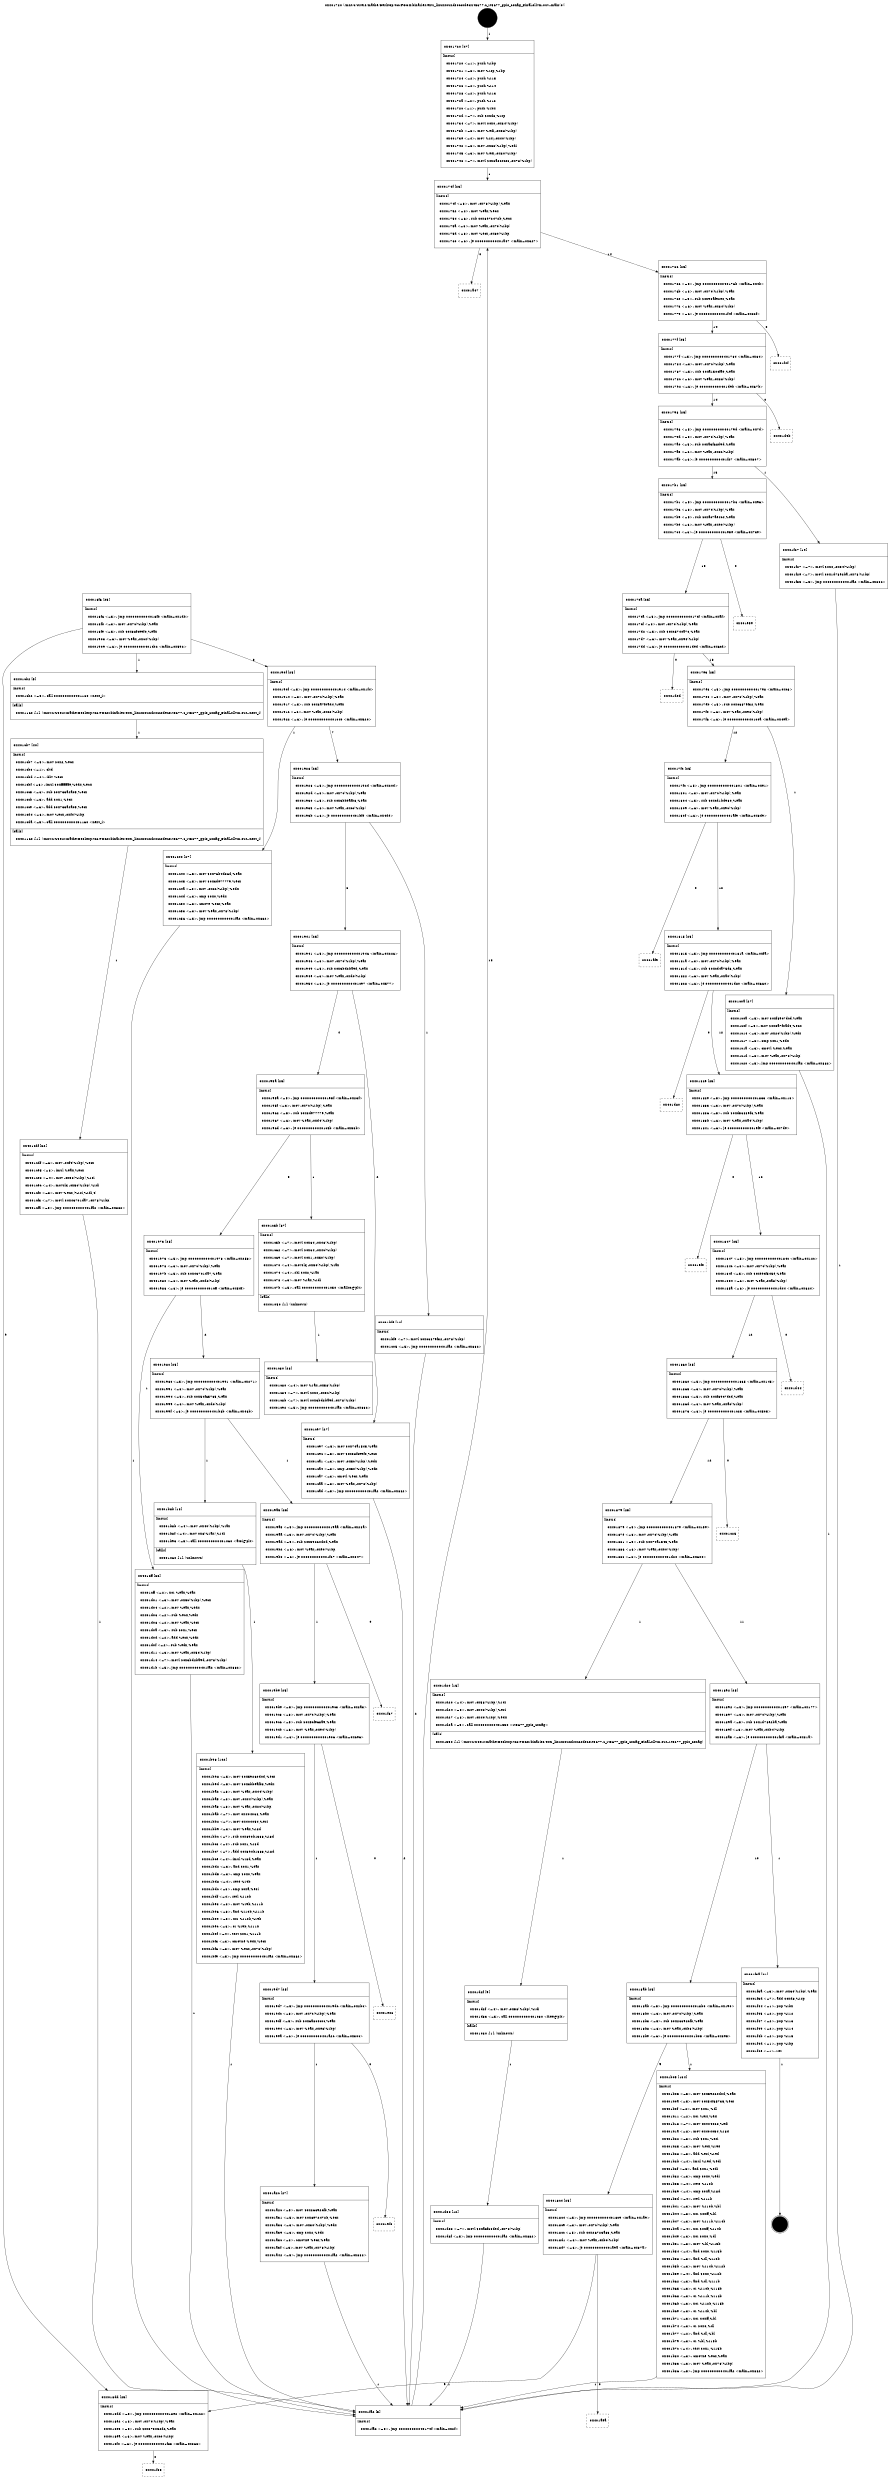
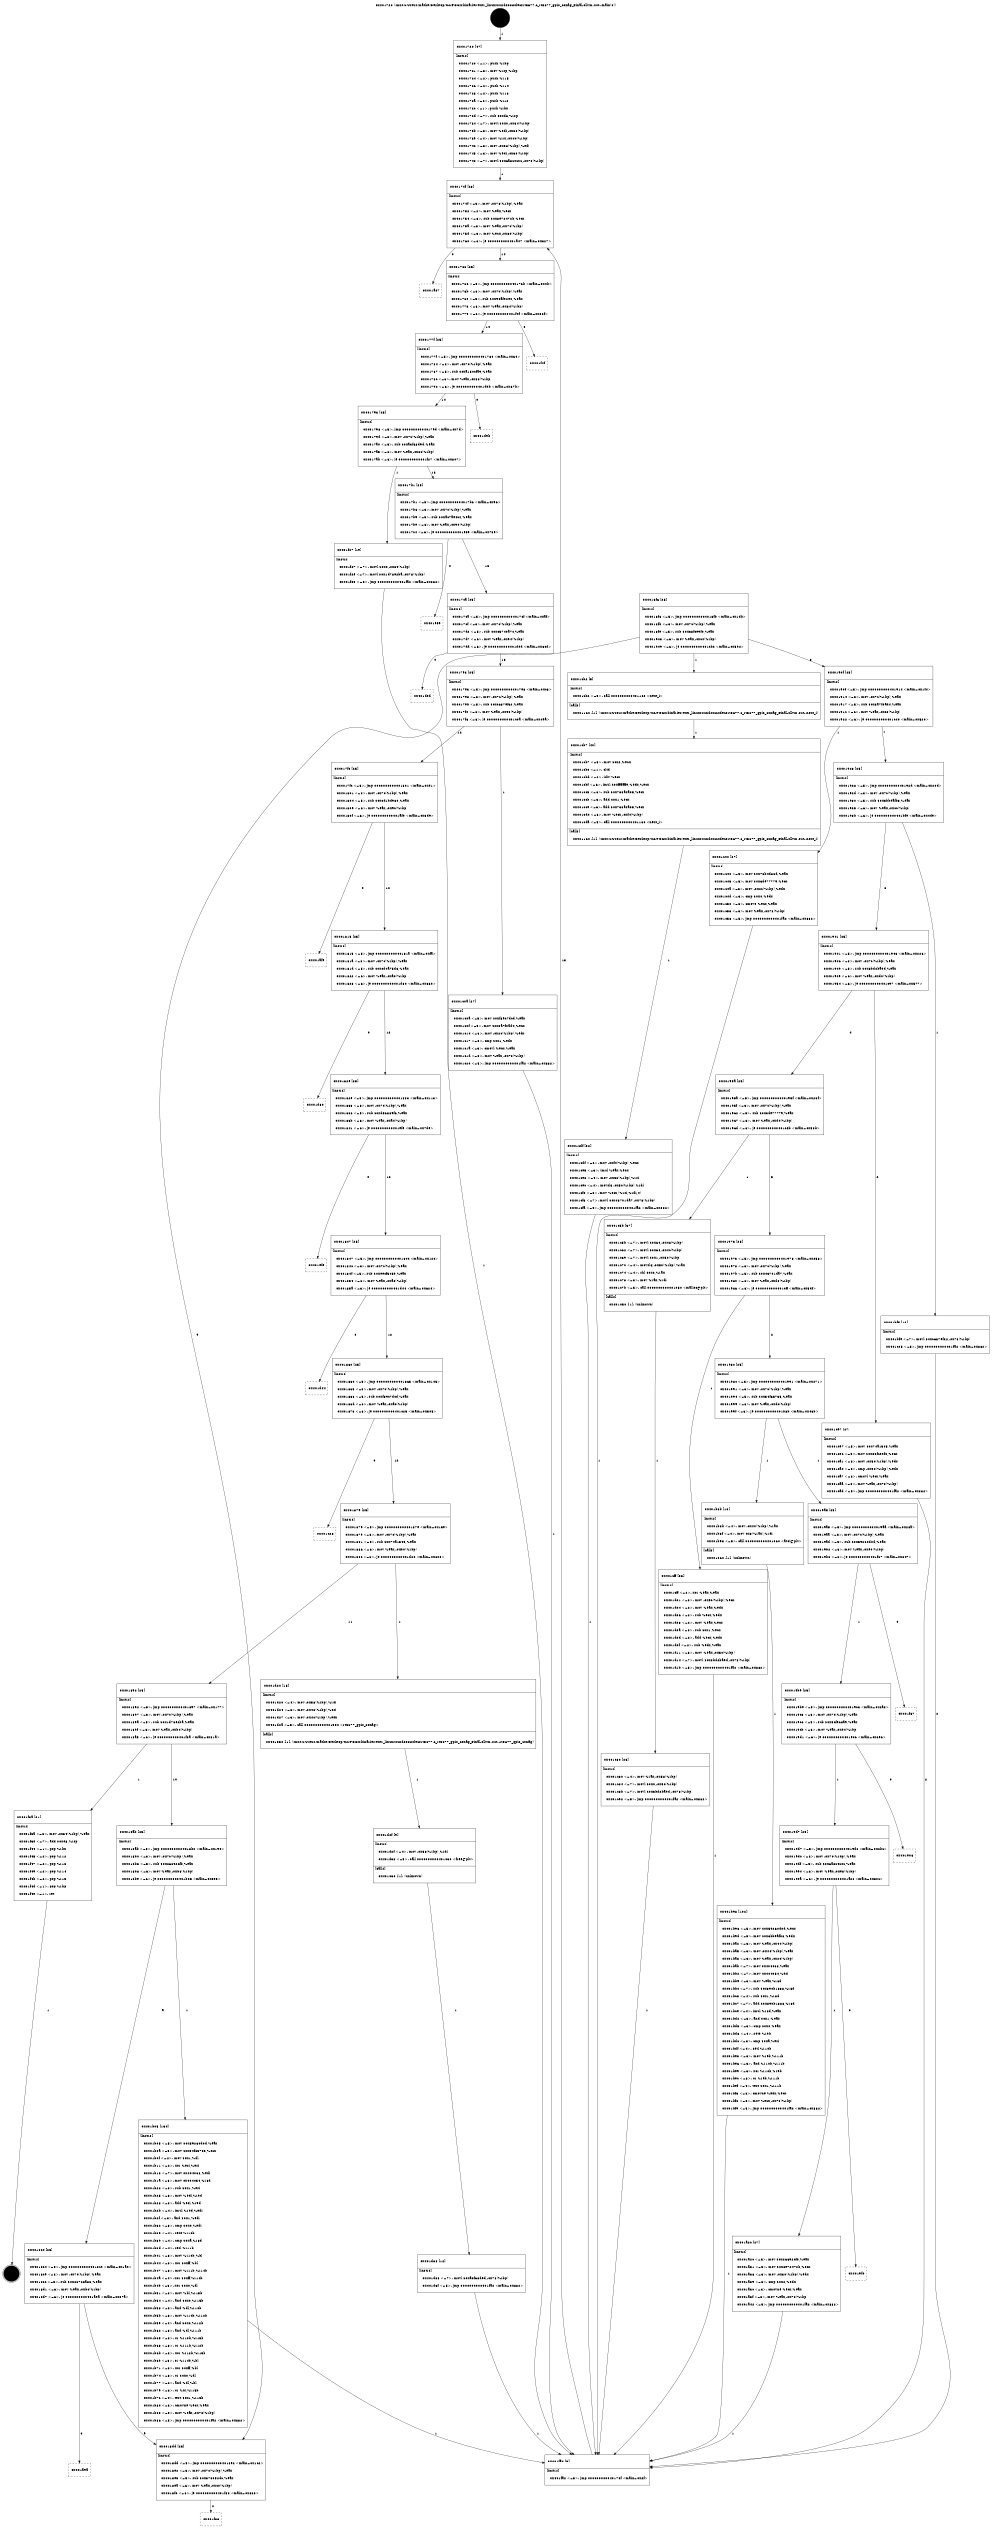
none -> (627, 2129)
